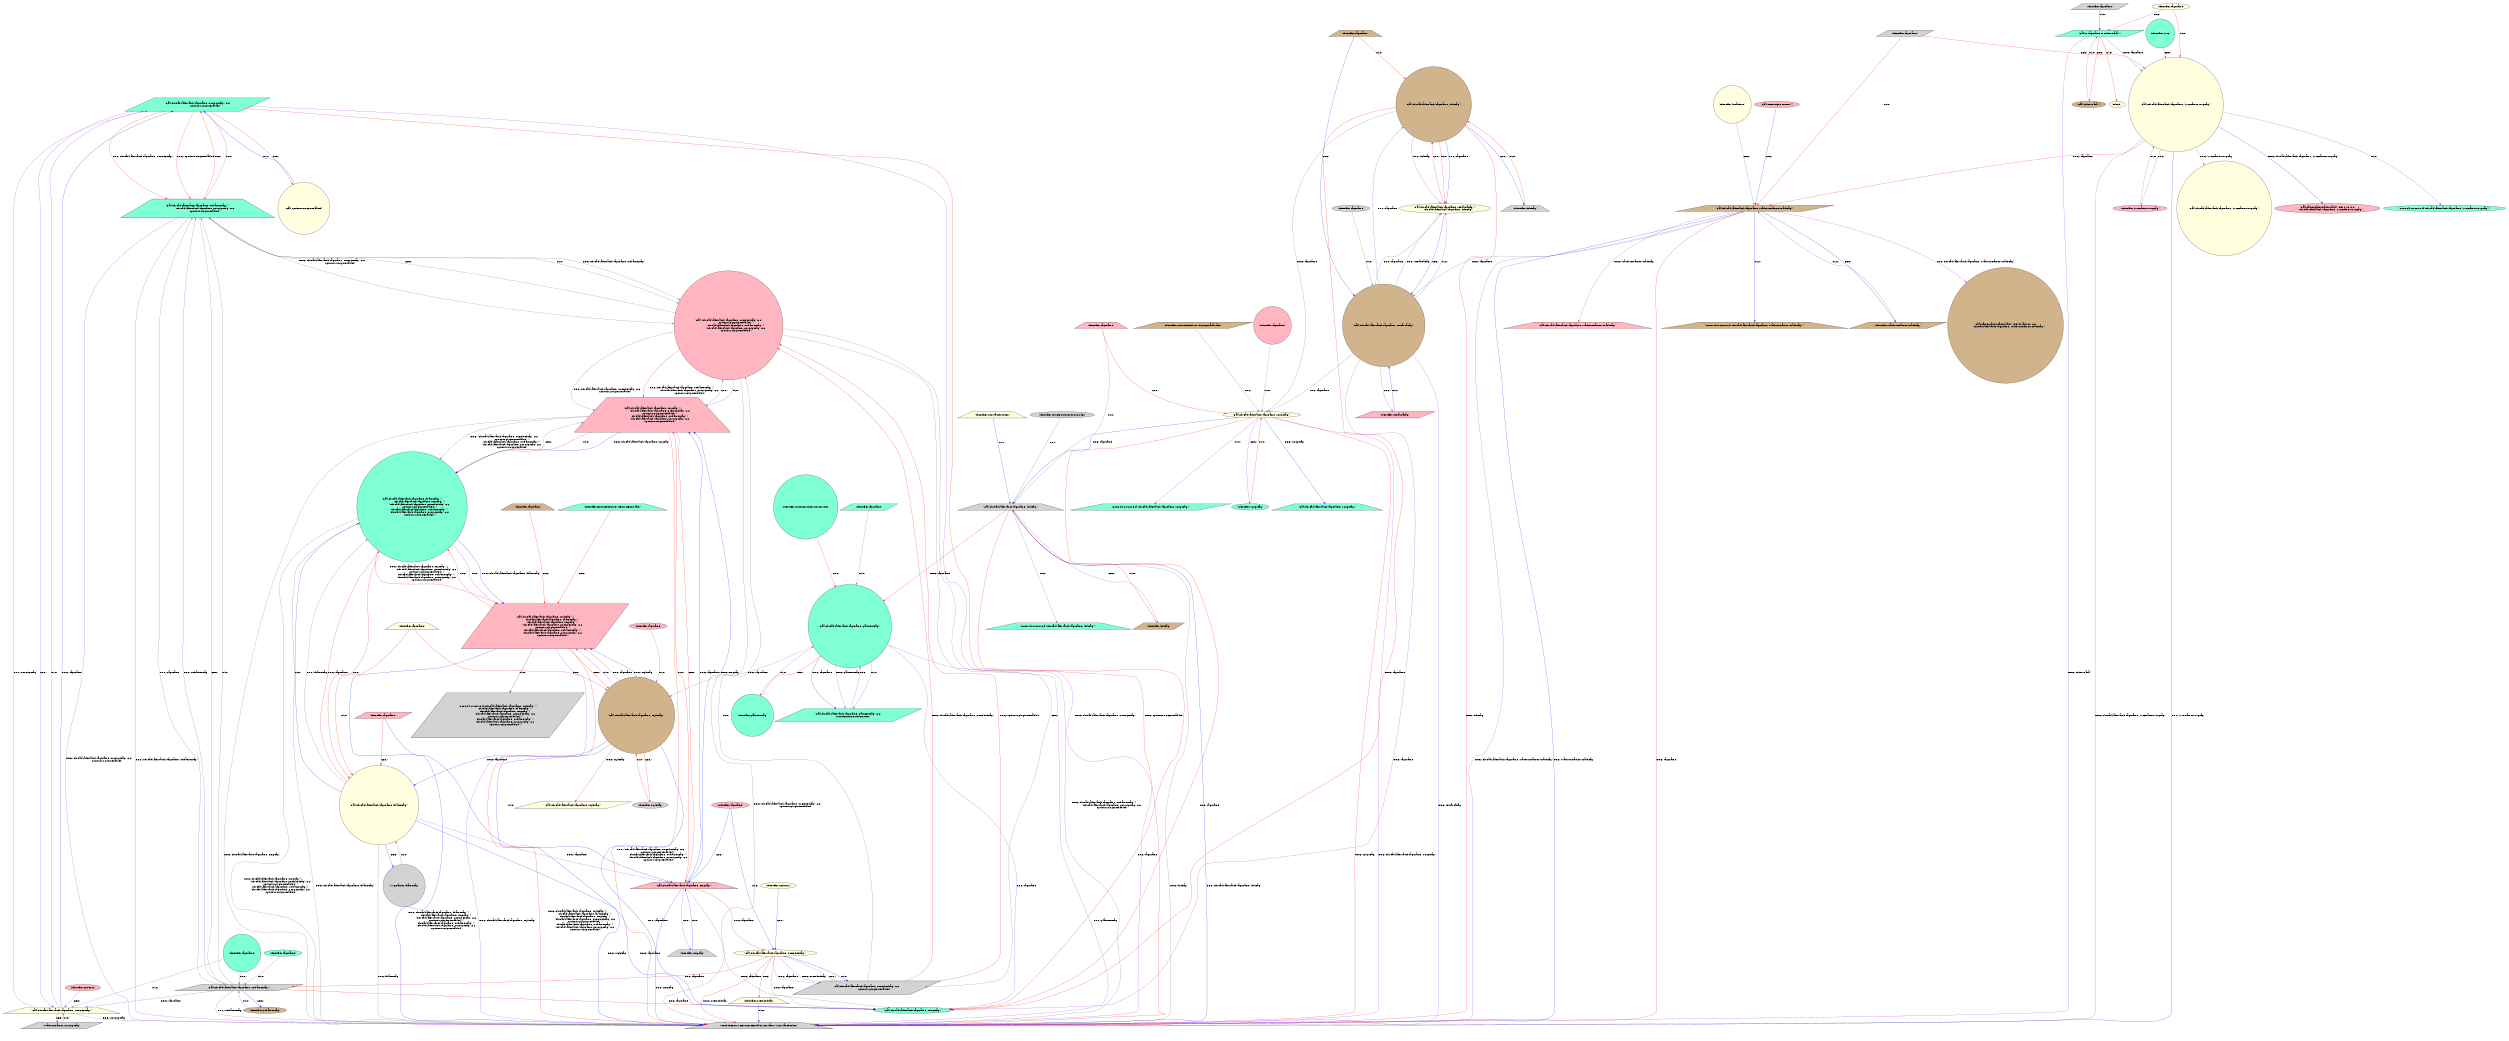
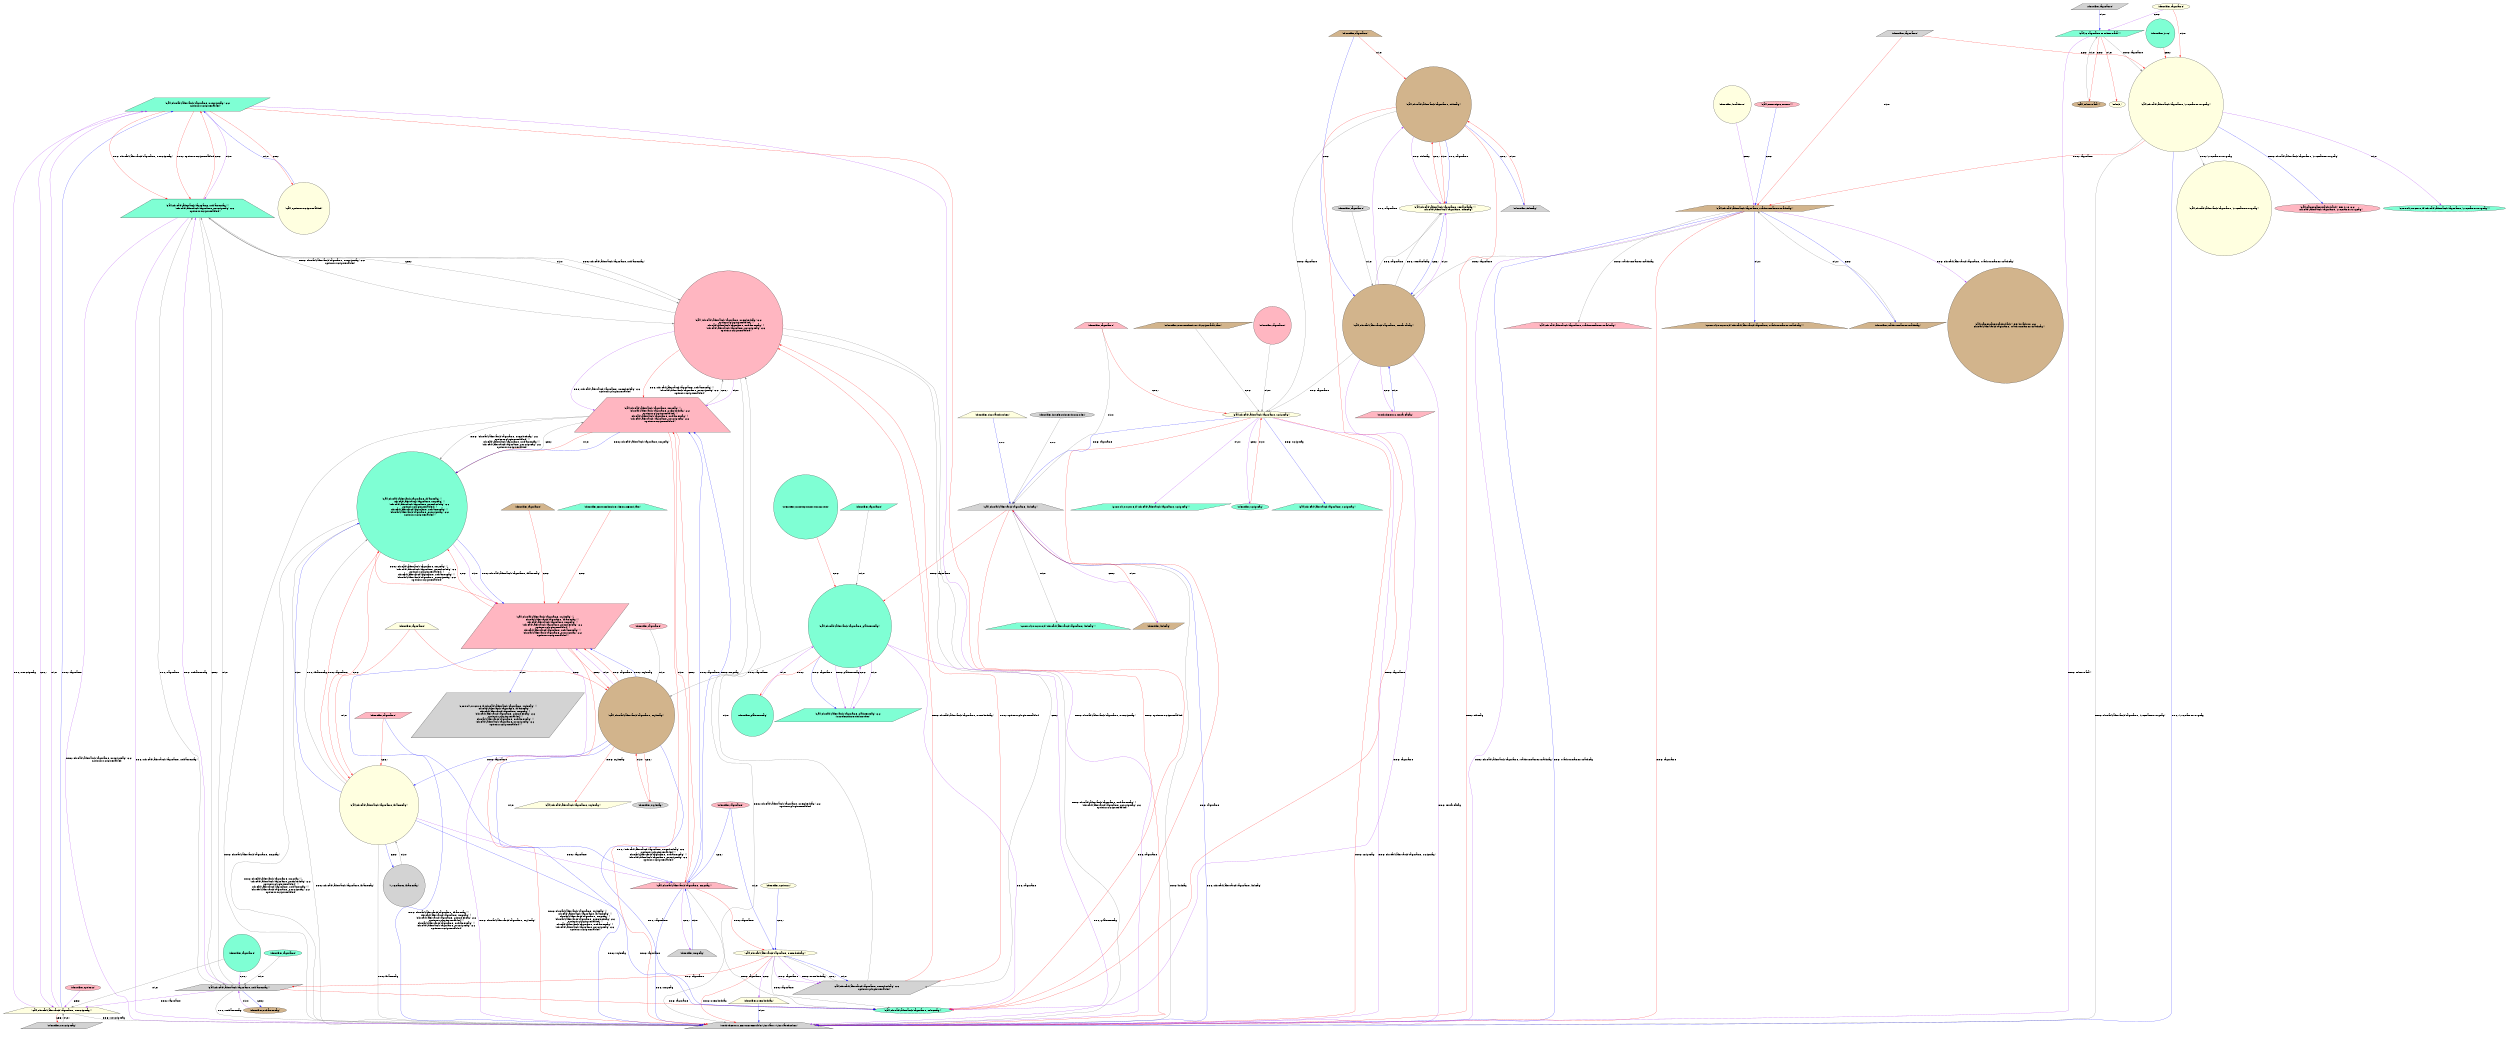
(2140, 208) -> none
(1395, 415) -> (1395, 415)
(801, 672) -> (801, 672)
(62, 1026) -> (62, 1026)
